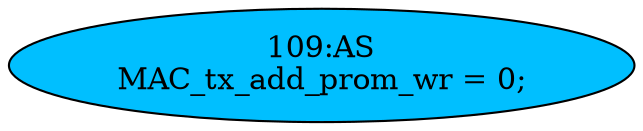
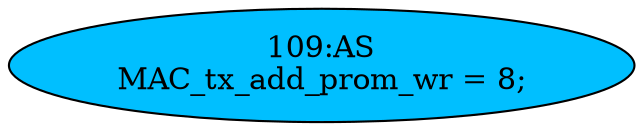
(322, 65) -> (322, 65)
